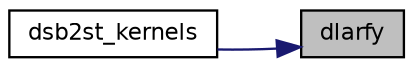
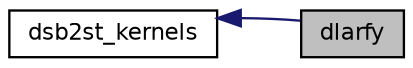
(247, 50) -> (271, 19)
